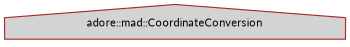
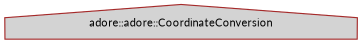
(175, 24) -> (181, 24)
